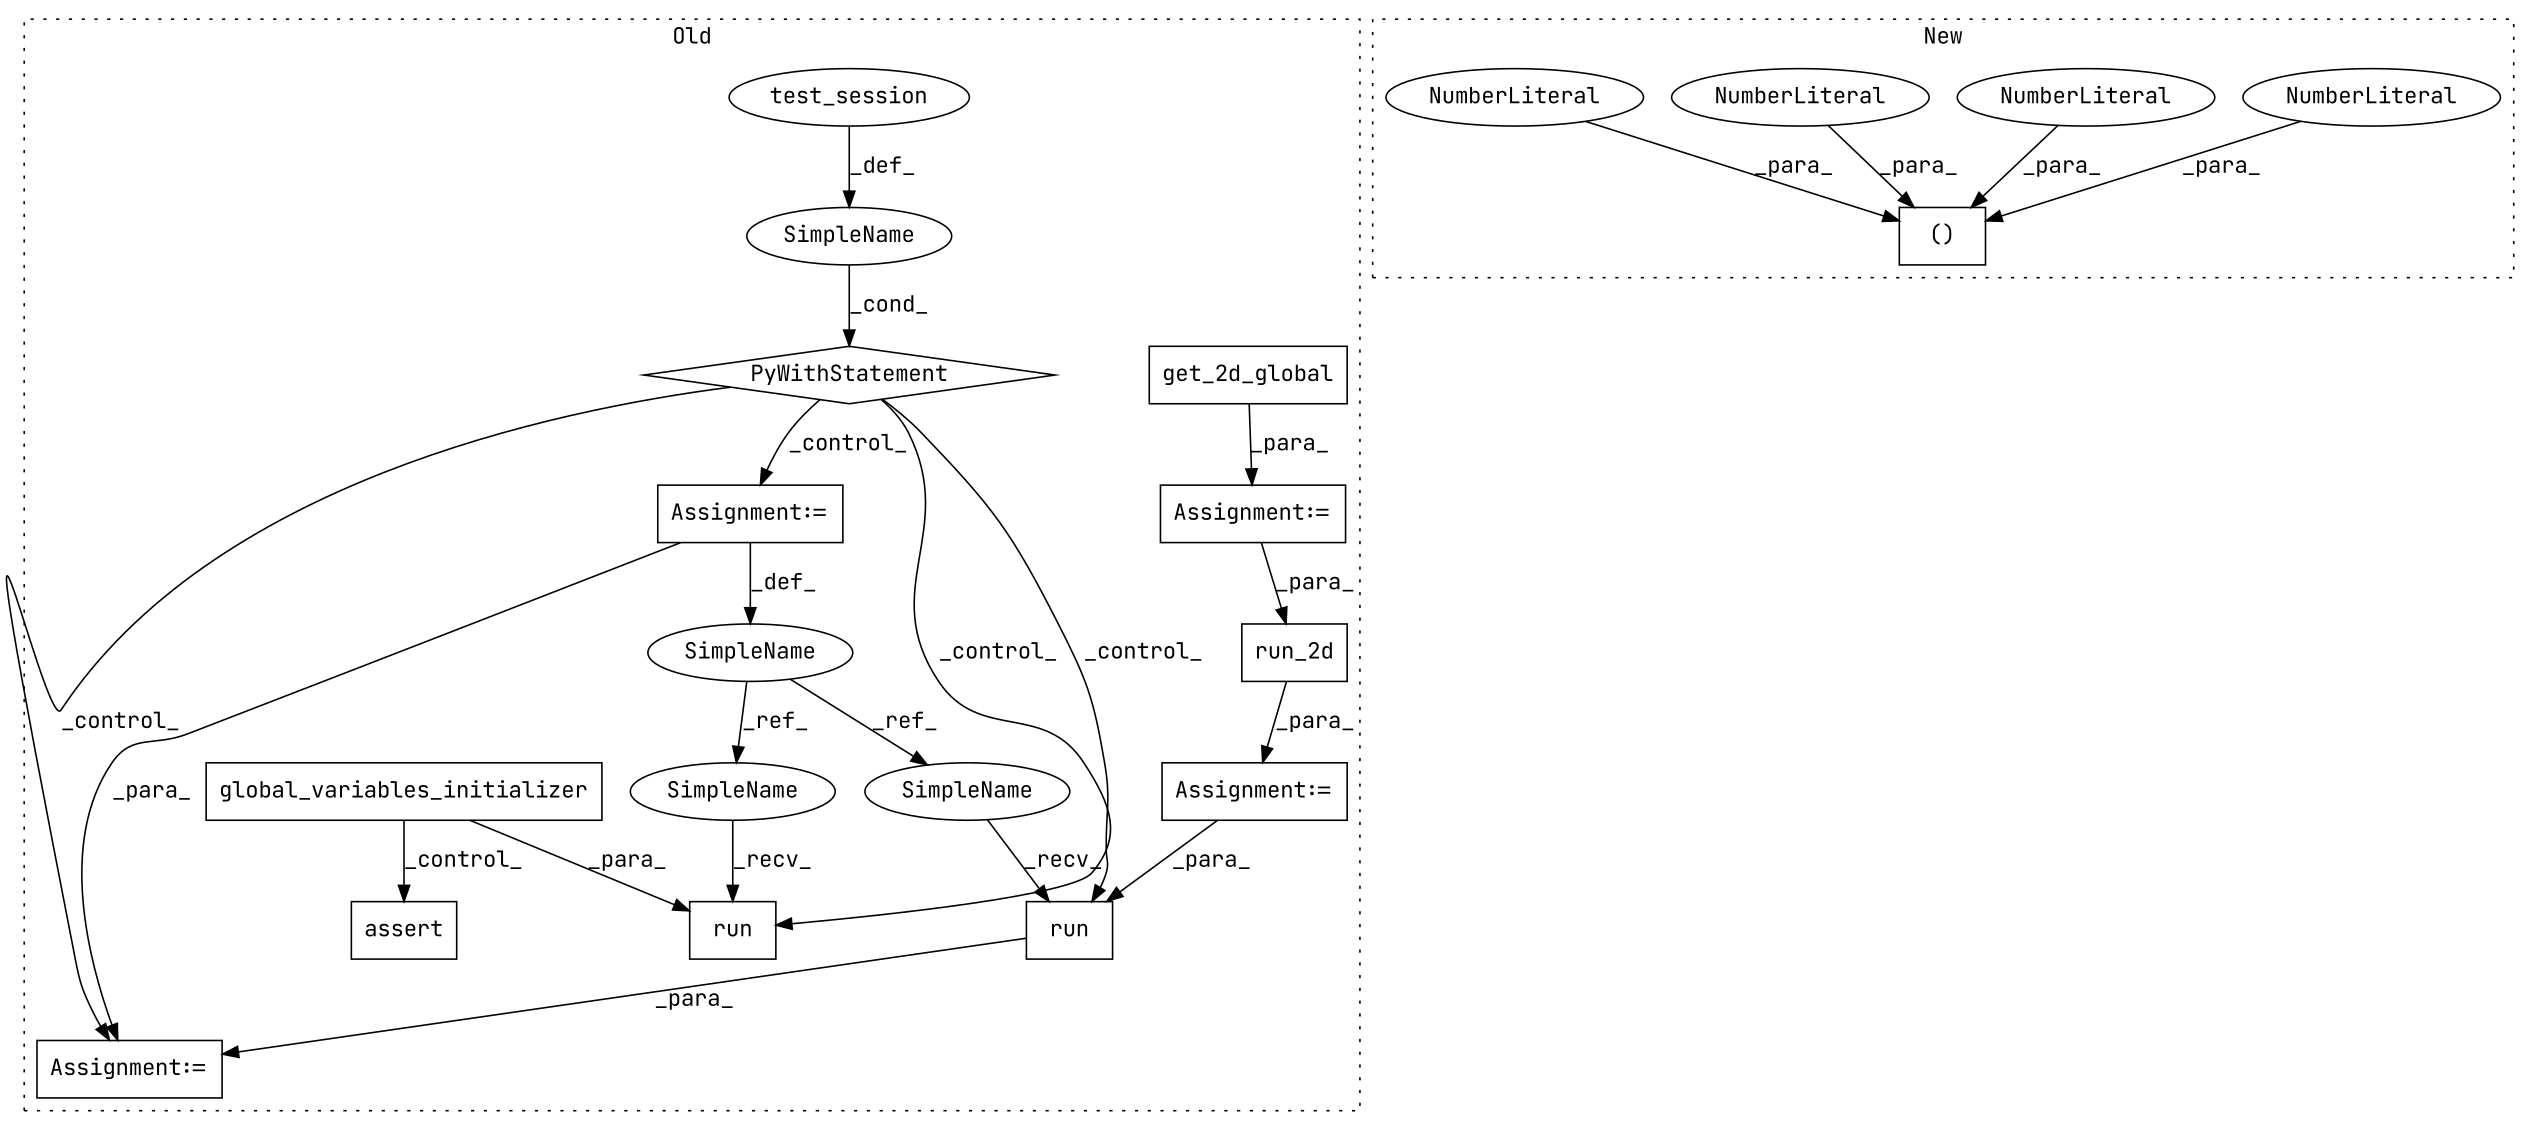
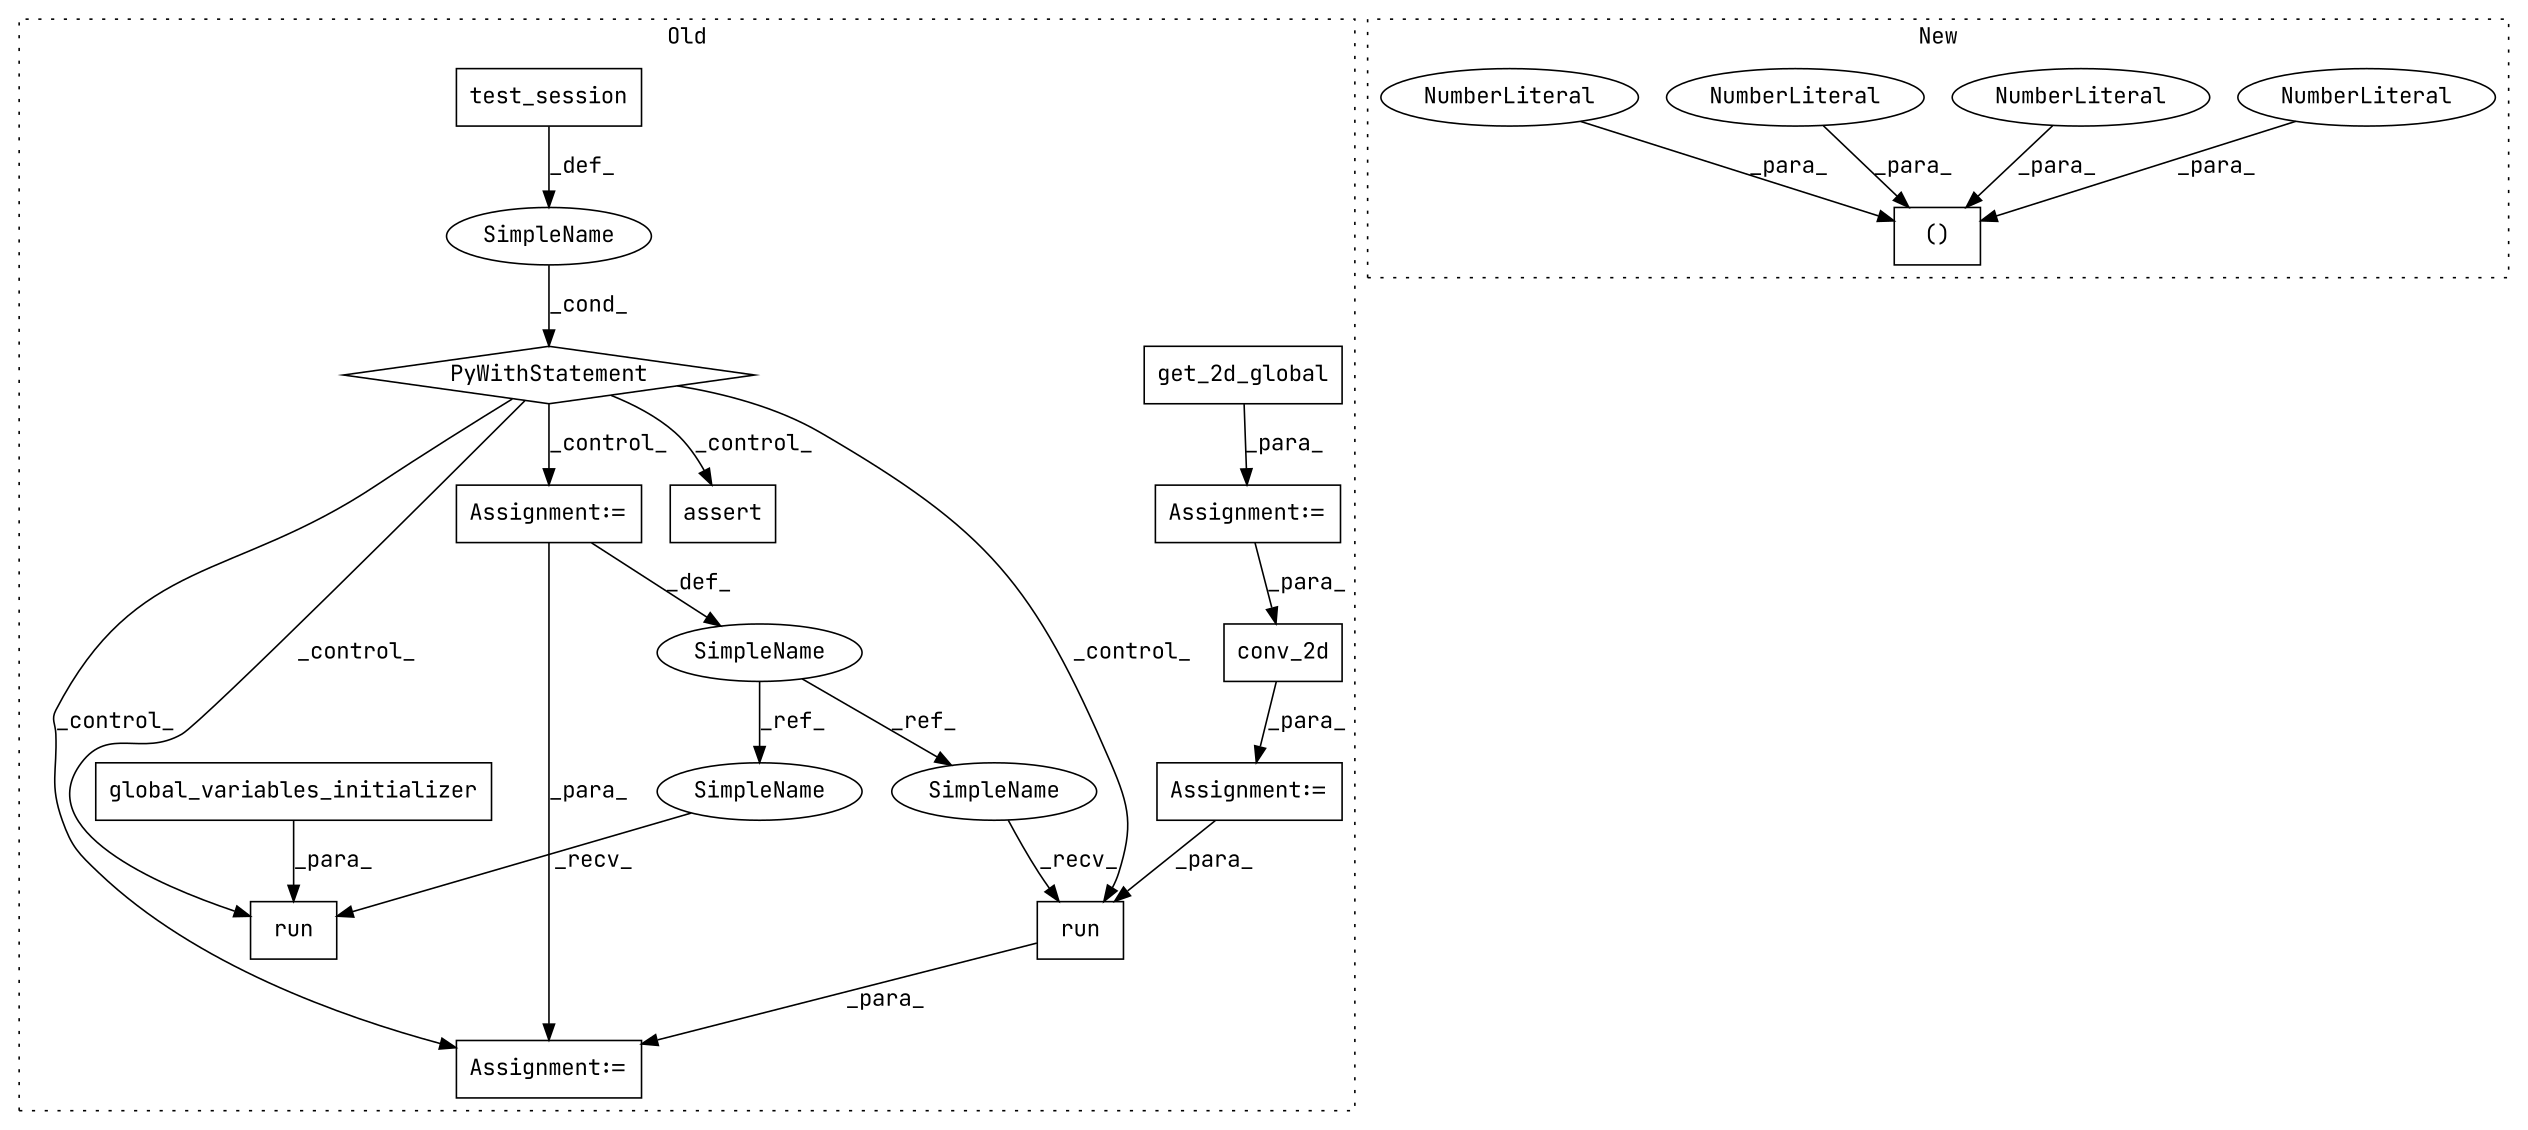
(849, 97) -> (549, 97)
(1295, 653) -> (1283, 653)
(404, 853) -> (665, 424)
